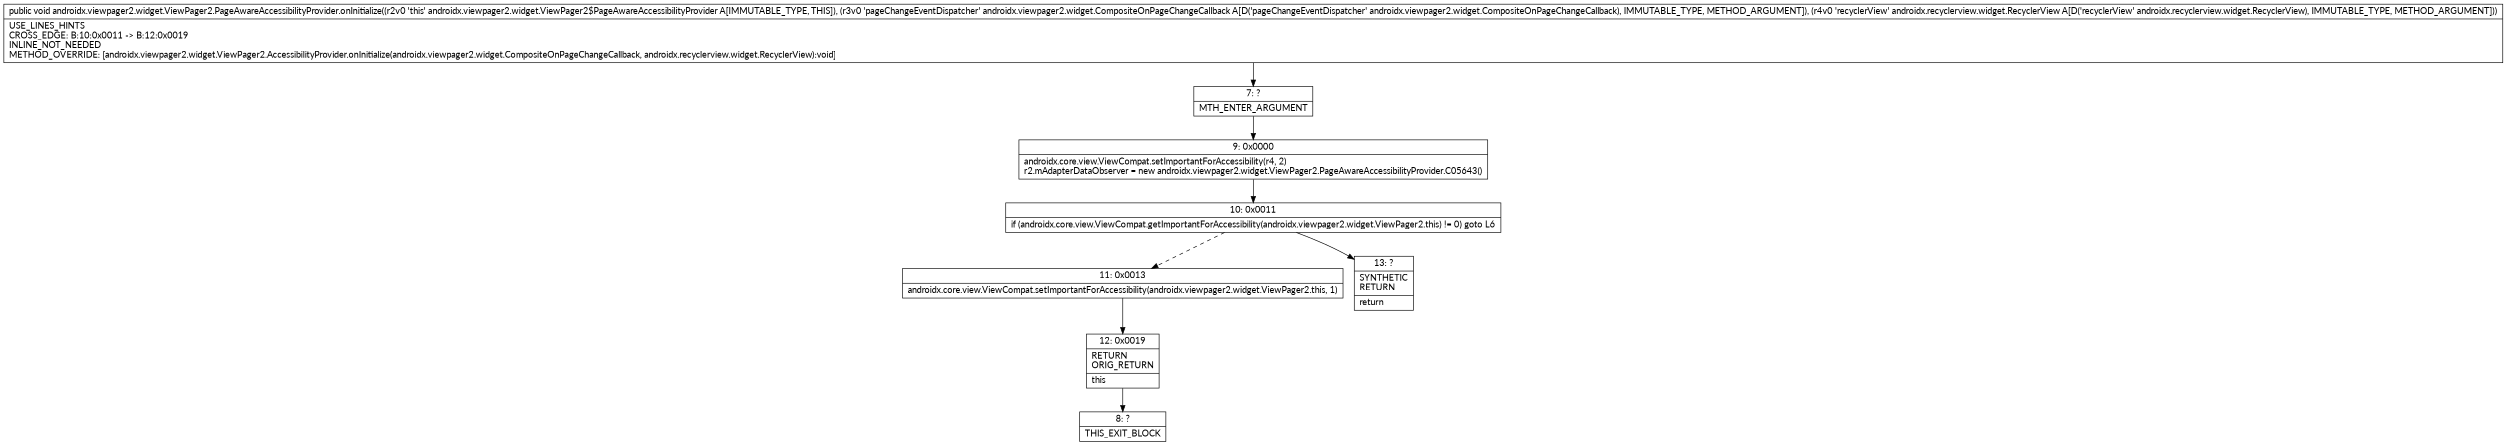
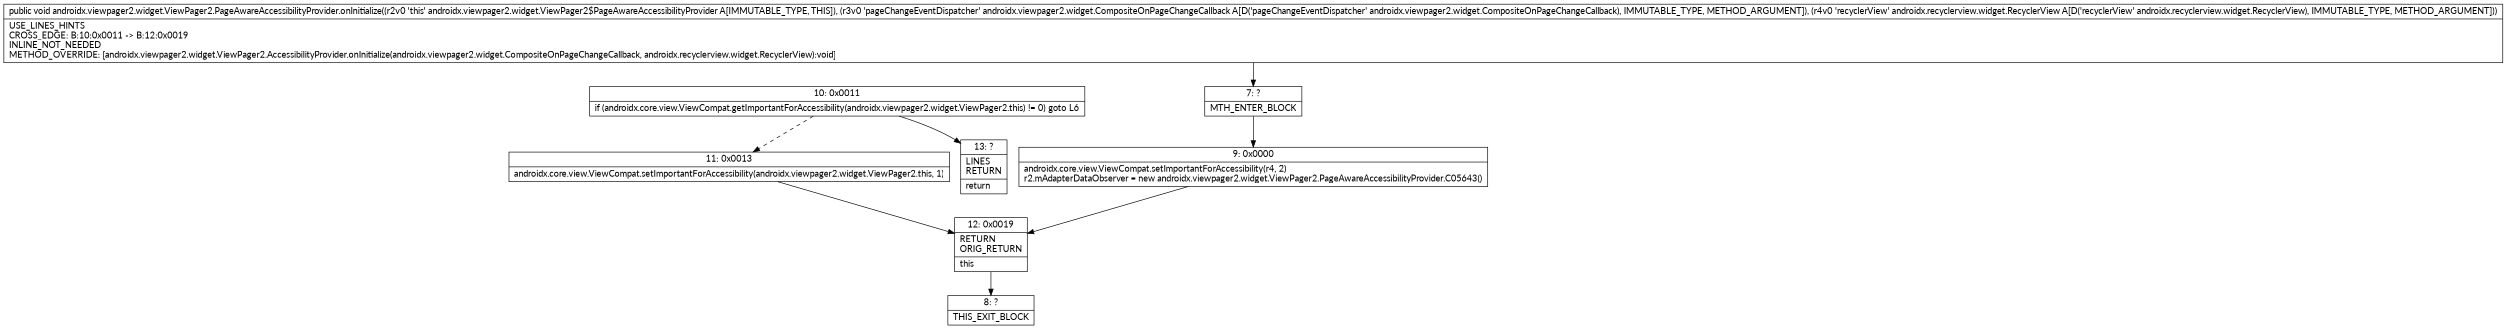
(1253, 108) -> (1253, 108)
(1253, 188) -> (1111, 209)
(1384, 278) -> (978, 162)
